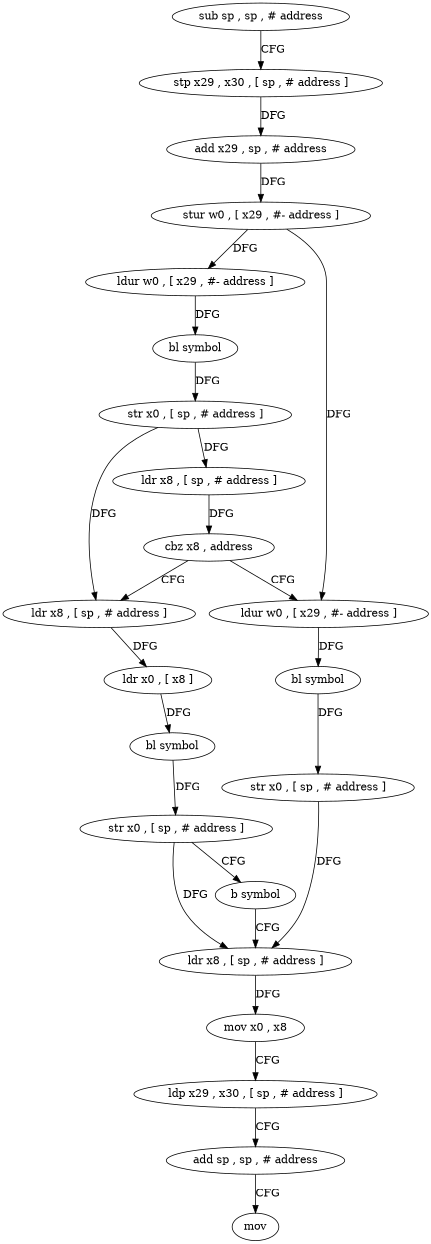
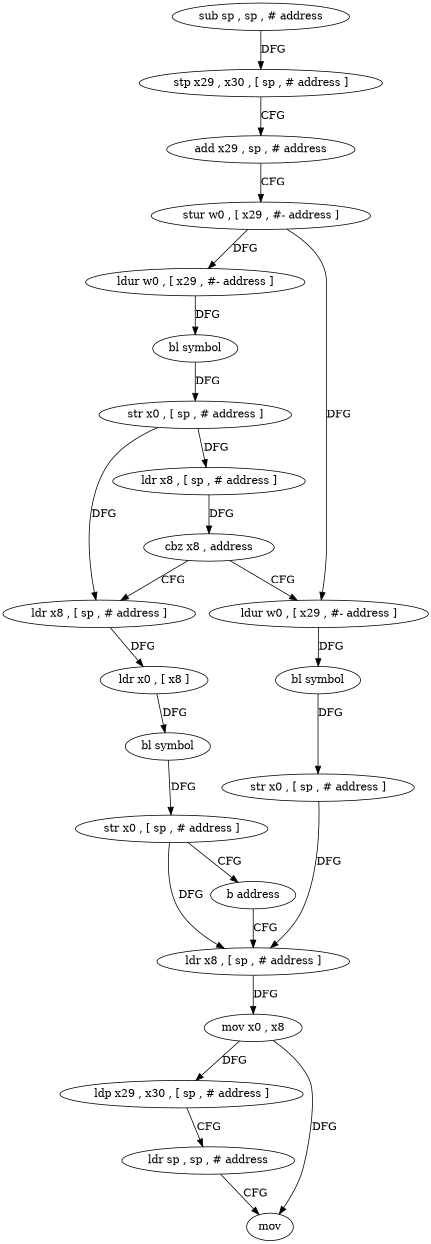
(273, 50) -> (273, 50)
(273, 116) -> (273, 116)
(273, 183) -> (273, 183)
(256, 895) -> (253, 895)
(268, 1061) -> (235, 1061)
none -> (311, 1119)
(256, 1161) -> (208, 1161)
